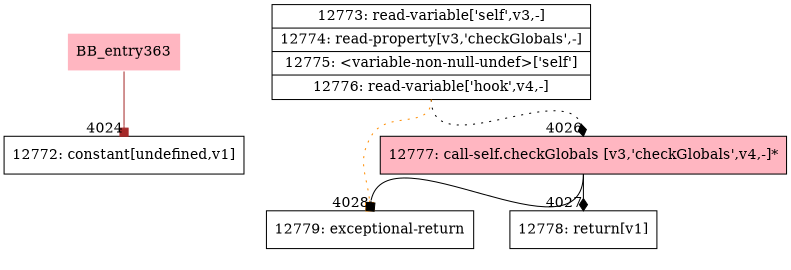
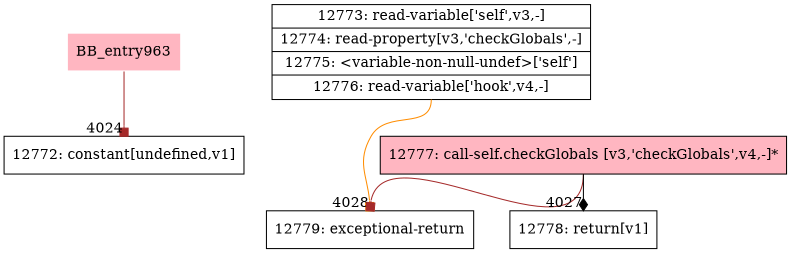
(124, 52) -> (124, 52)
(501, 119) -> none
(375, 132) -> (375, 132)
(482, 194) -> (482, 194)
